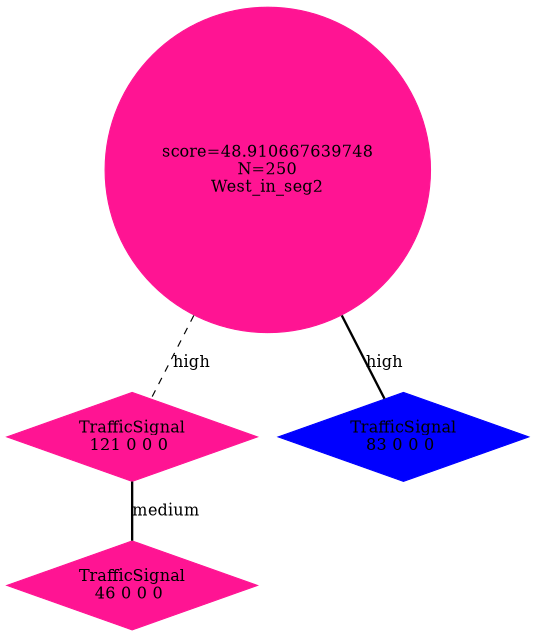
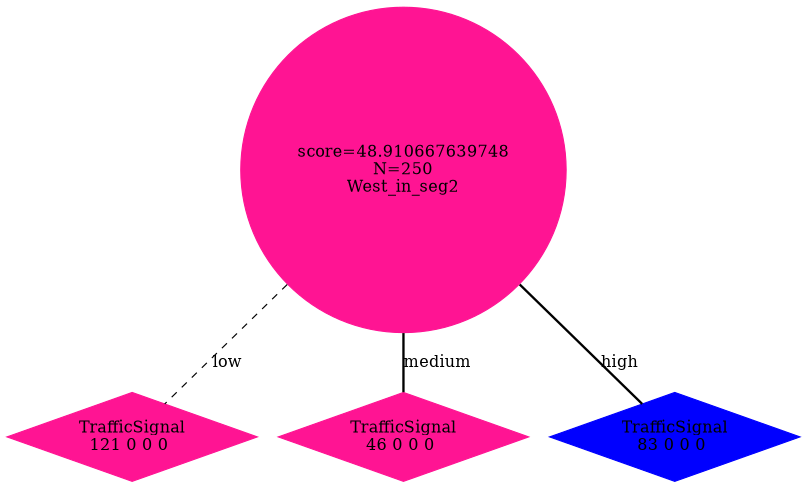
(192, 363) -> (227, 363)
(132, 511) -> (403, 363)
